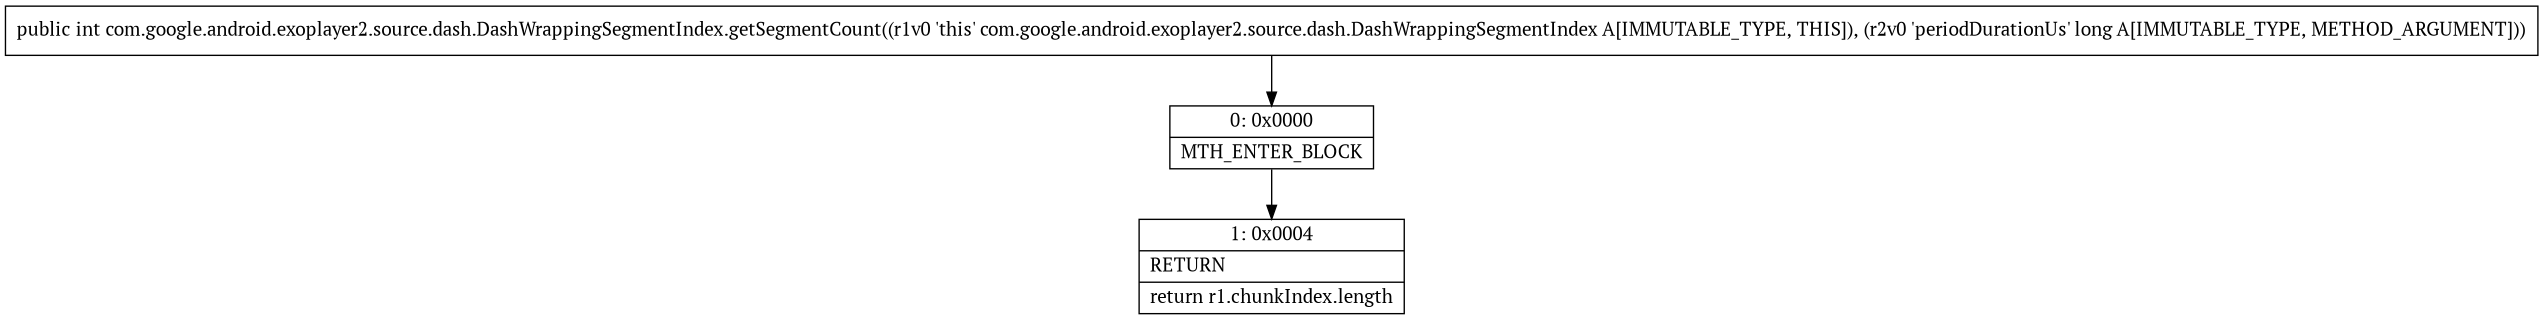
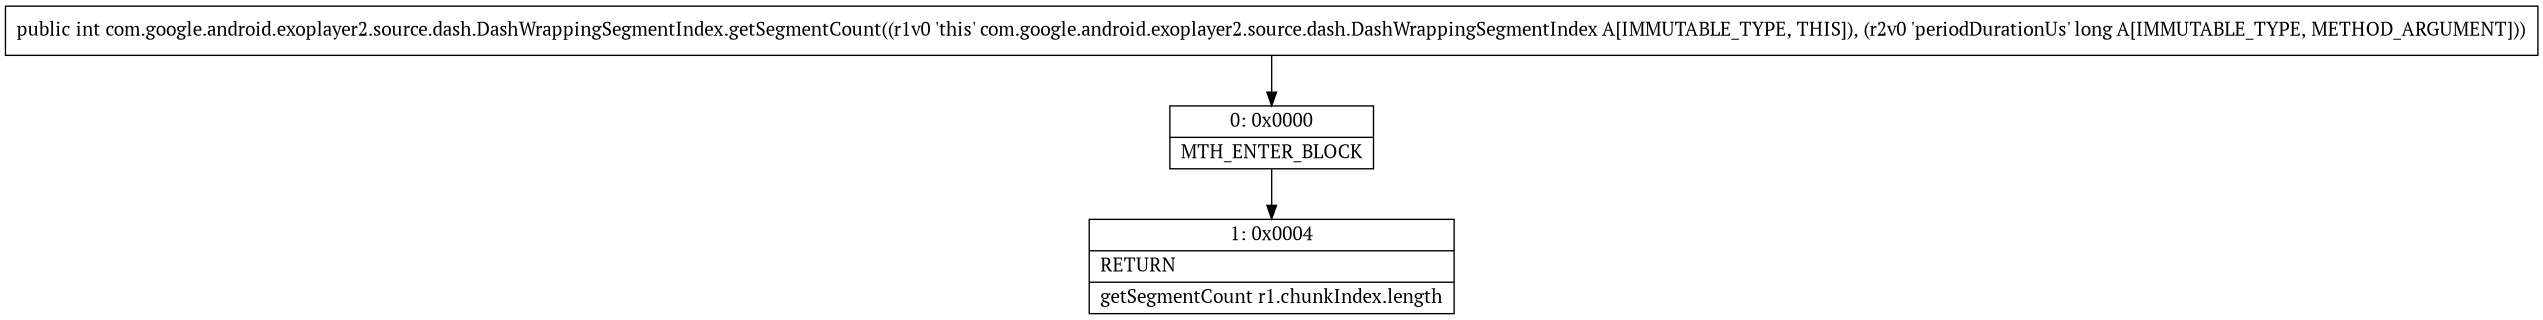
(1272, 297) -> (1272, 297)
